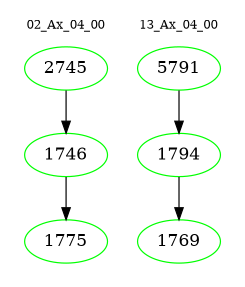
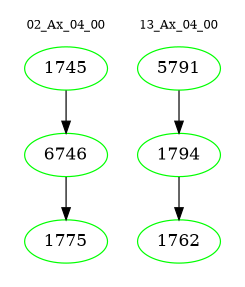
(66, 68) -> (66, 68)
(66, 155) -> (66, 155)
(179, 241) -> (179, 241)
